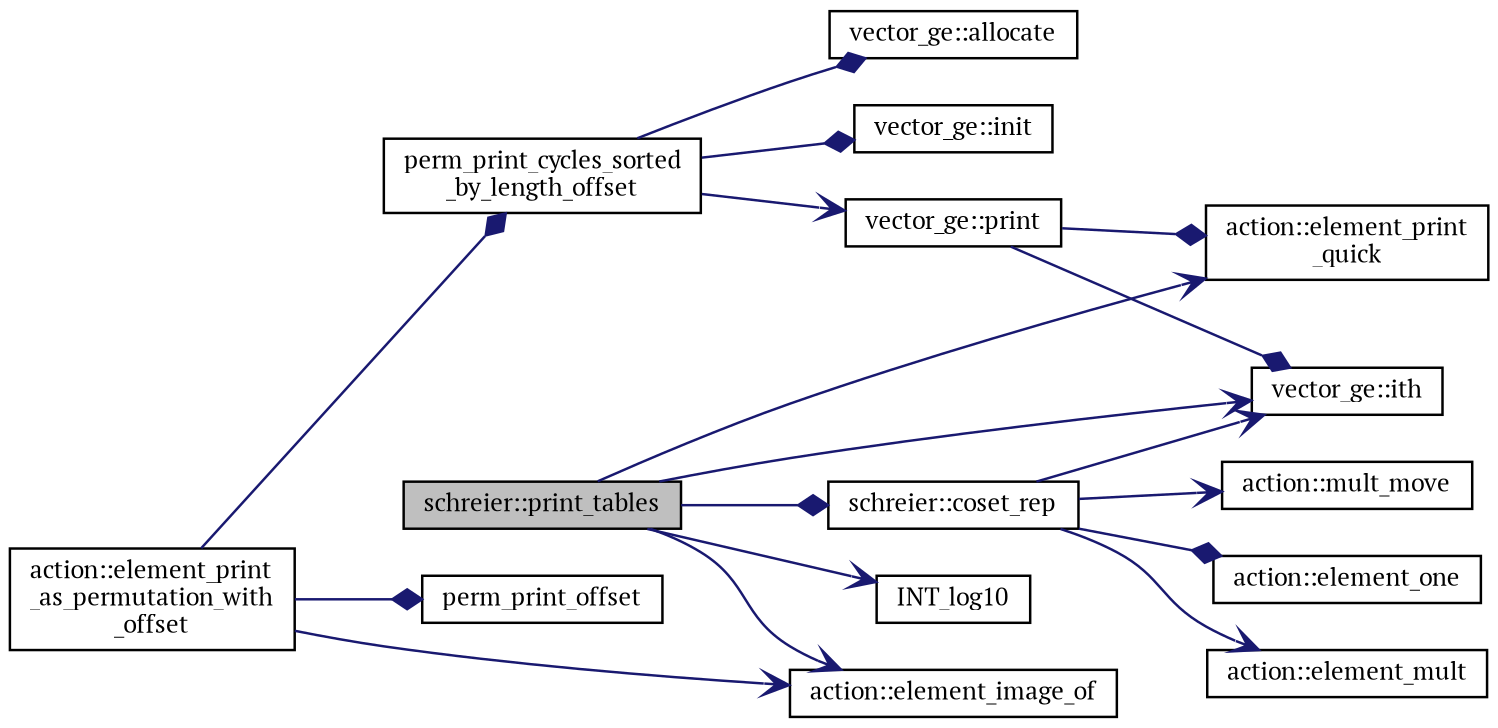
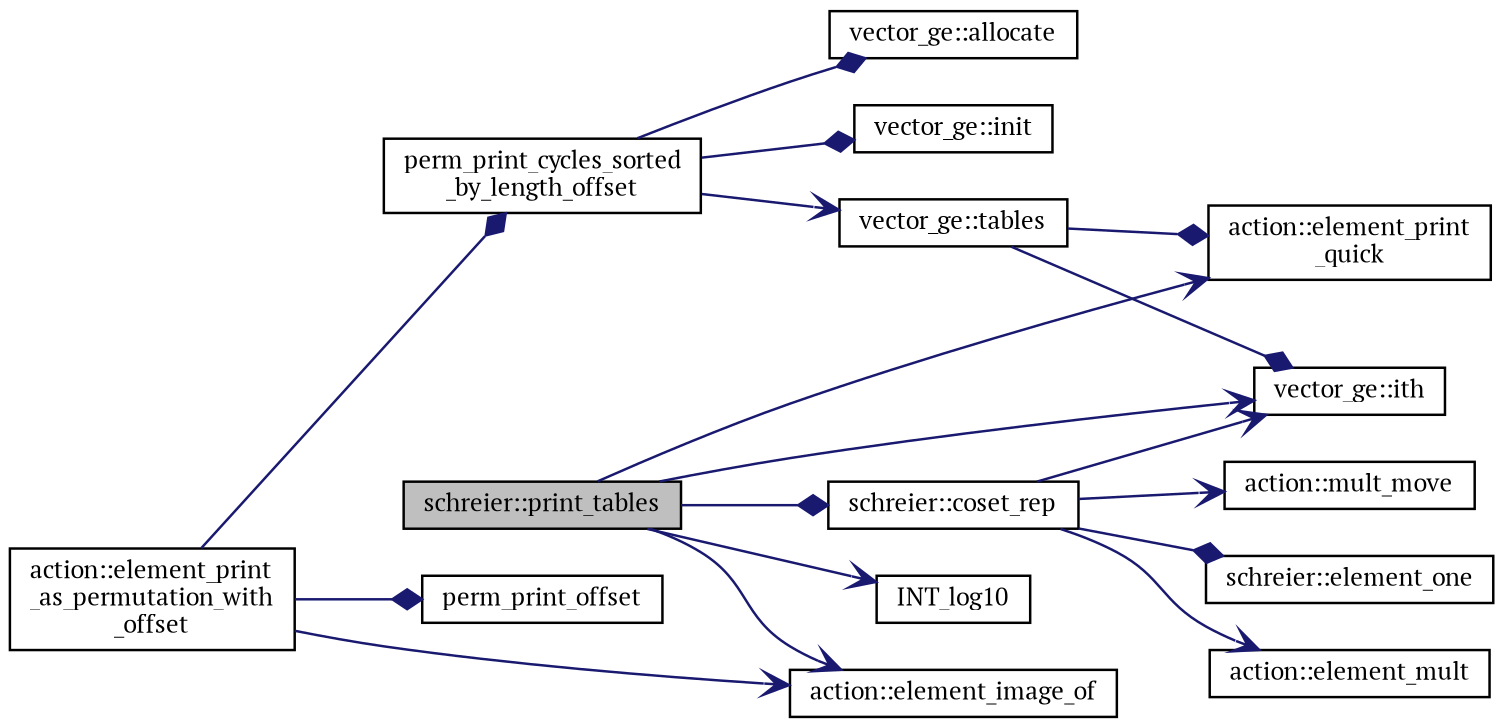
(953, 223) -> (953, 223)
(1347, 579) -> (1350, 579)
